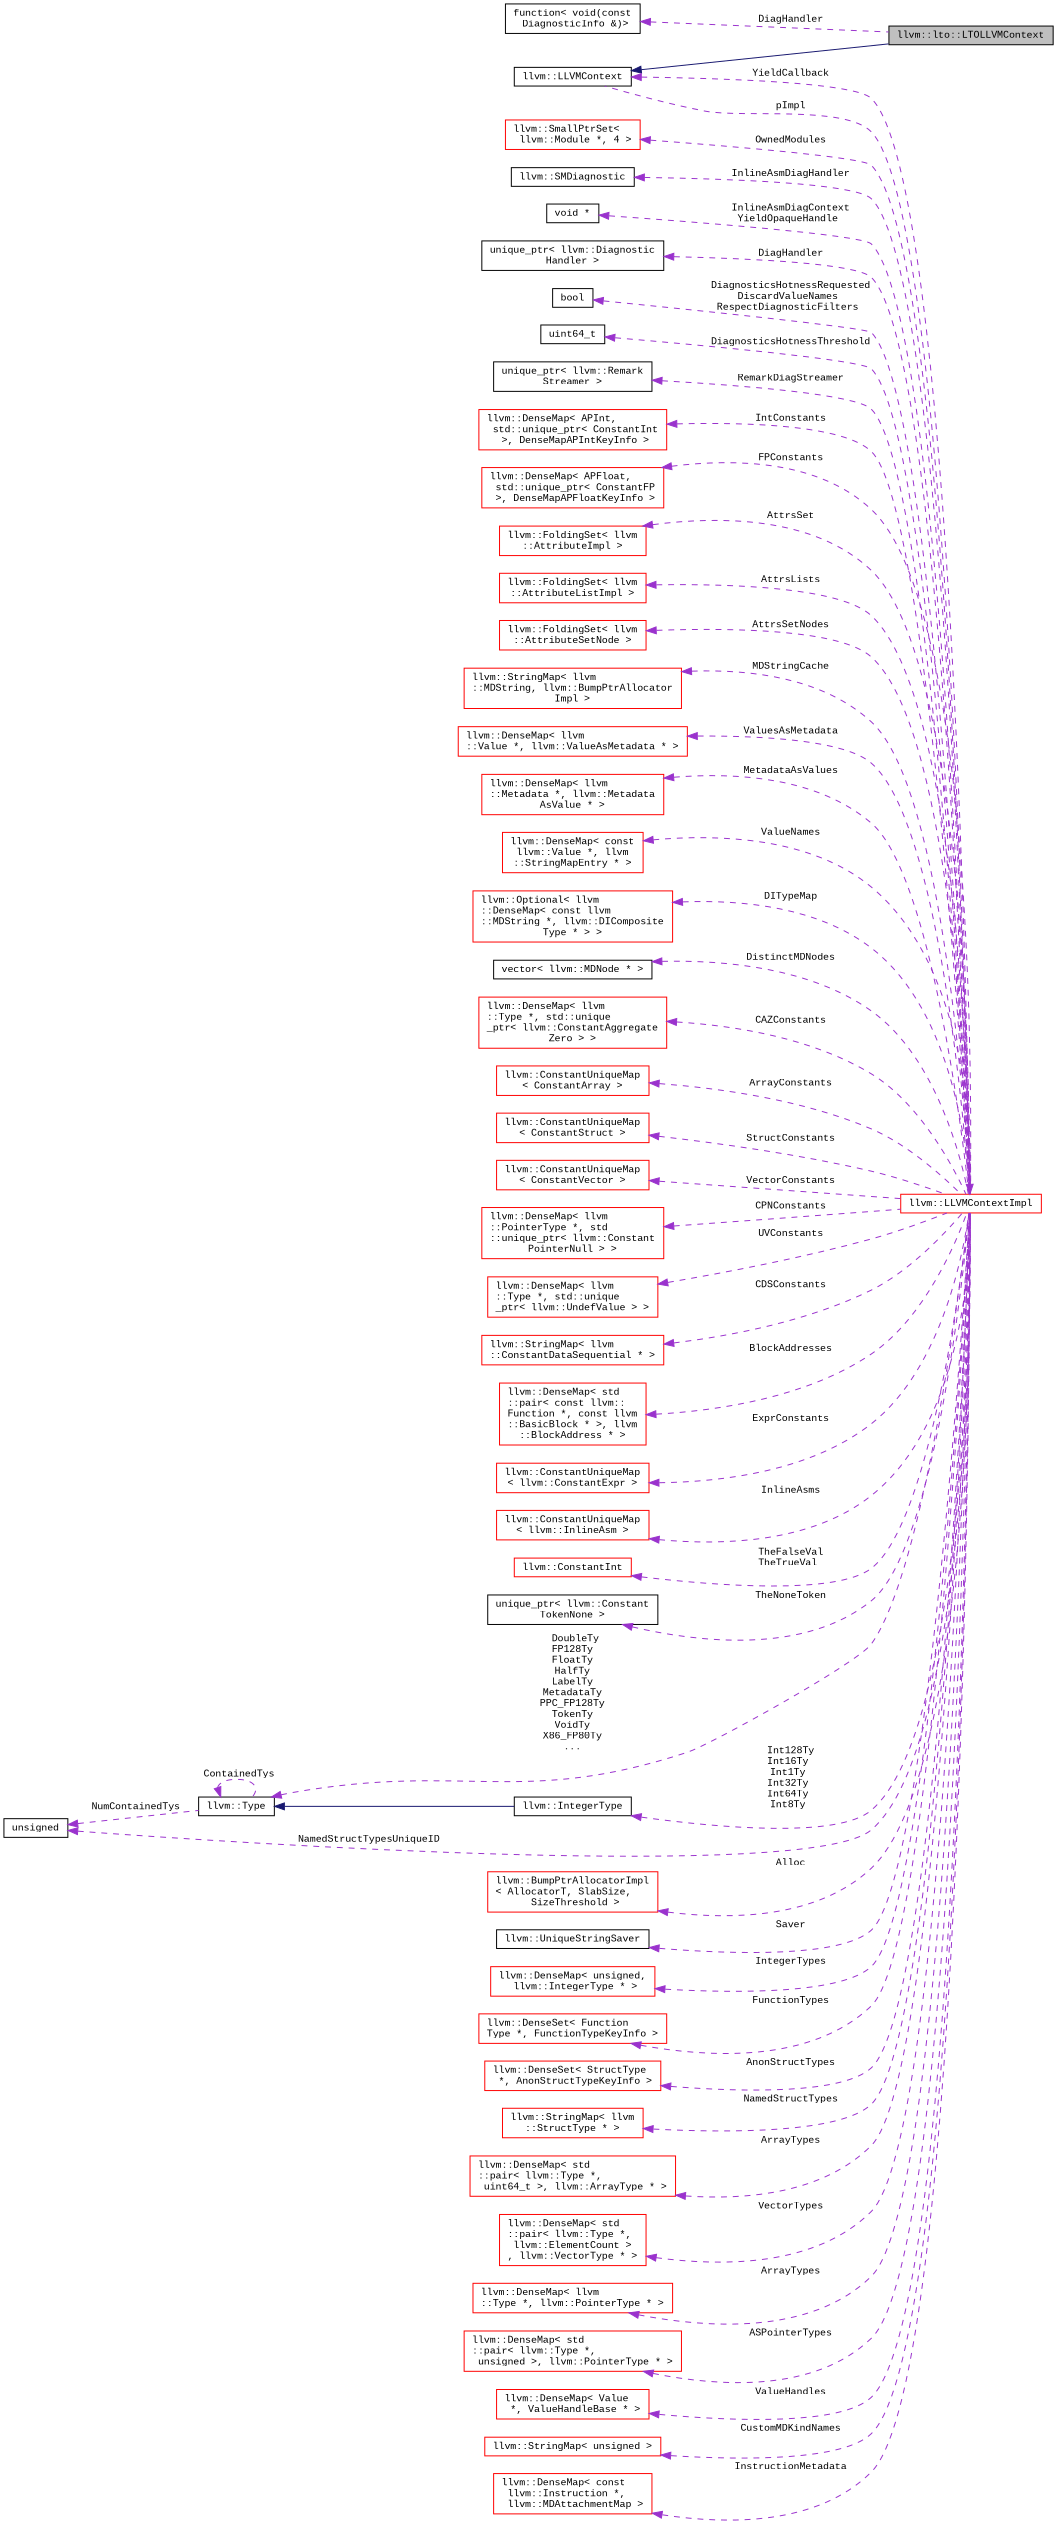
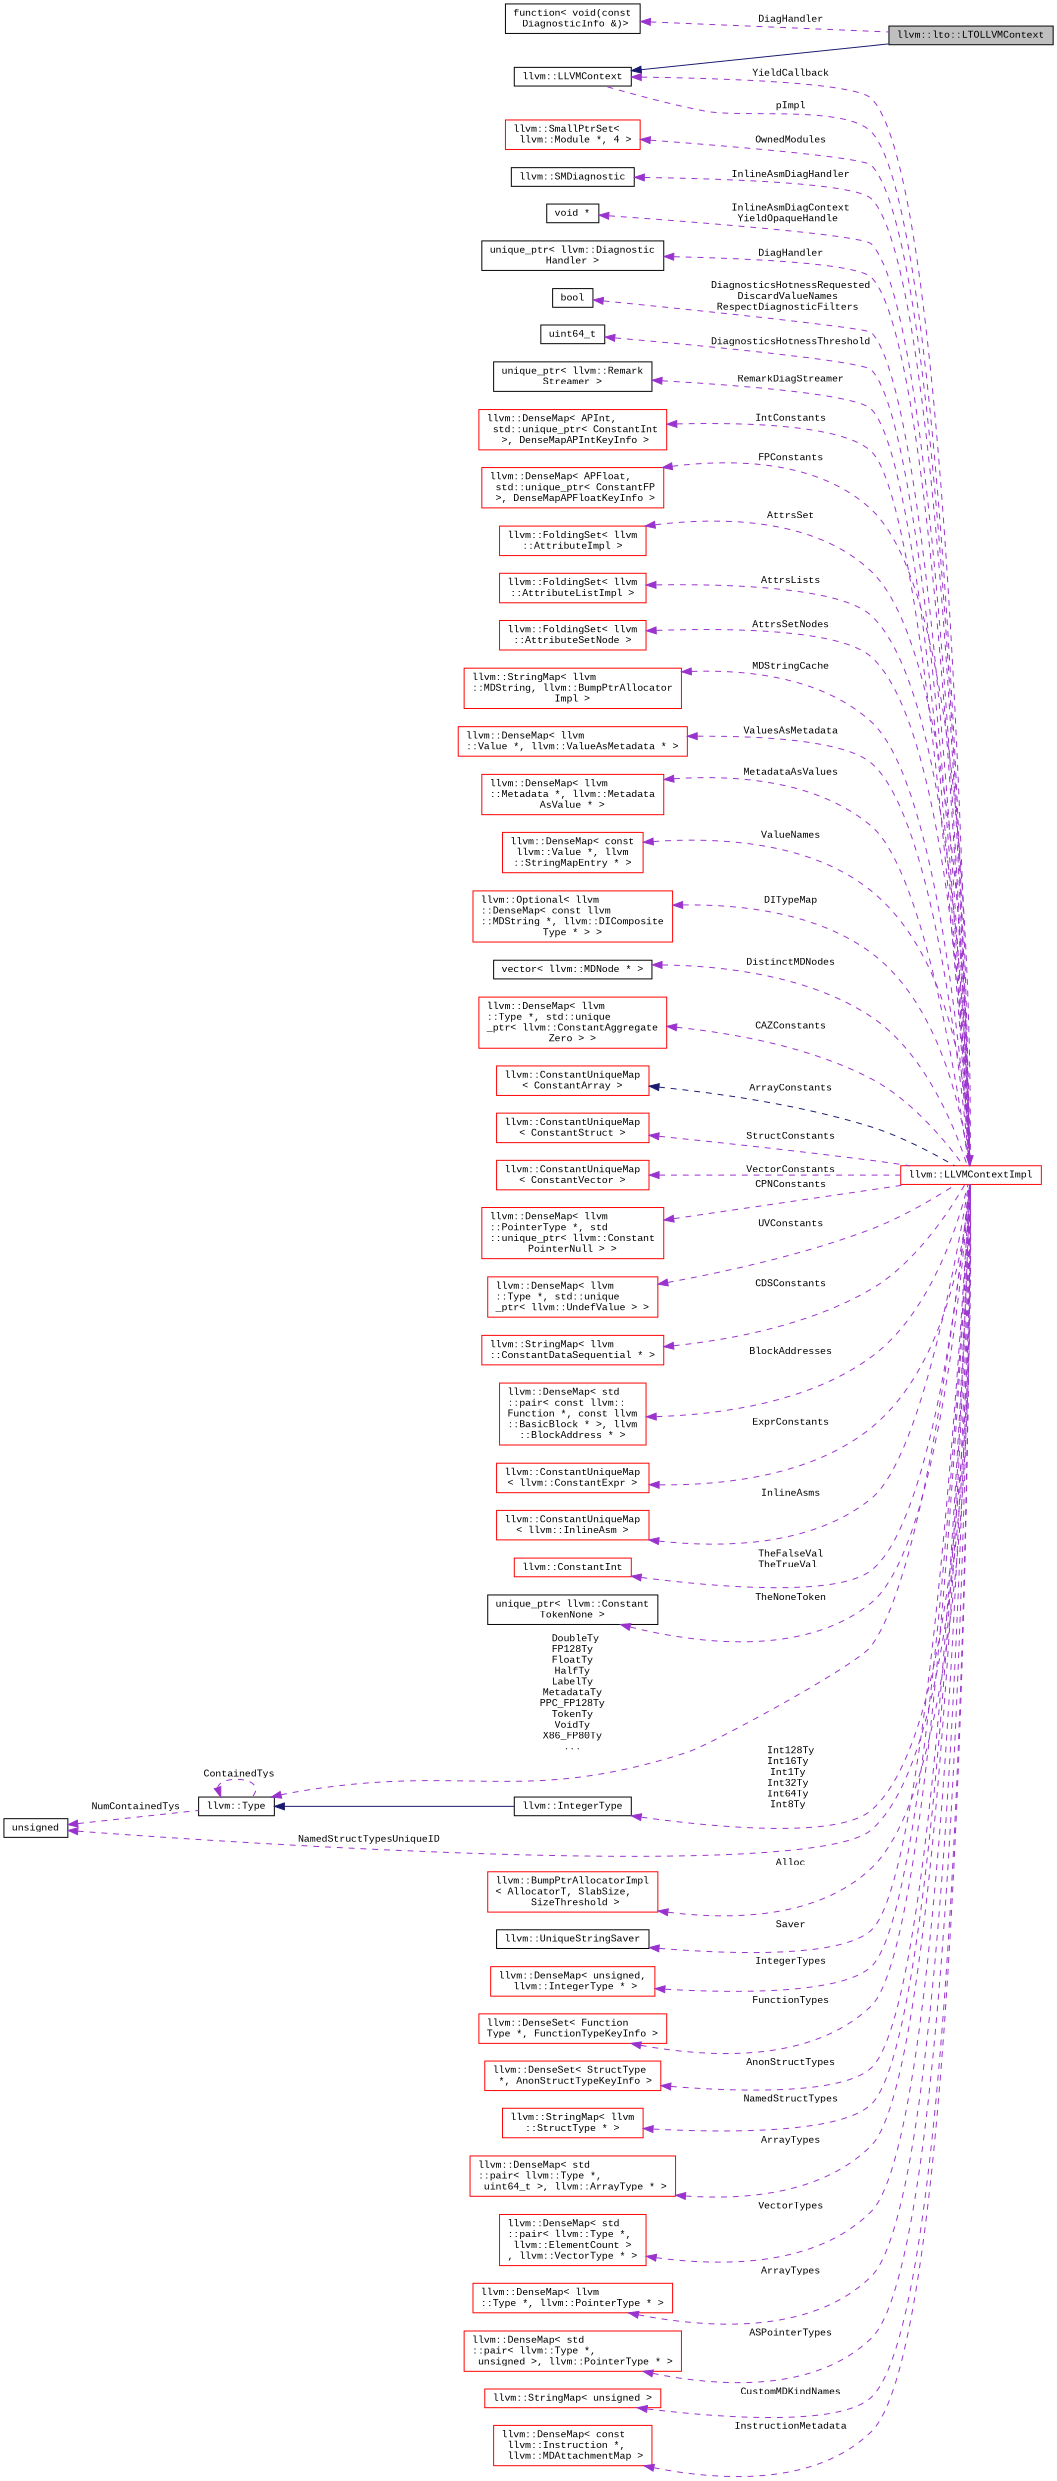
(821, 1111) -> (811, 1111)
(573, 2404) -> none
